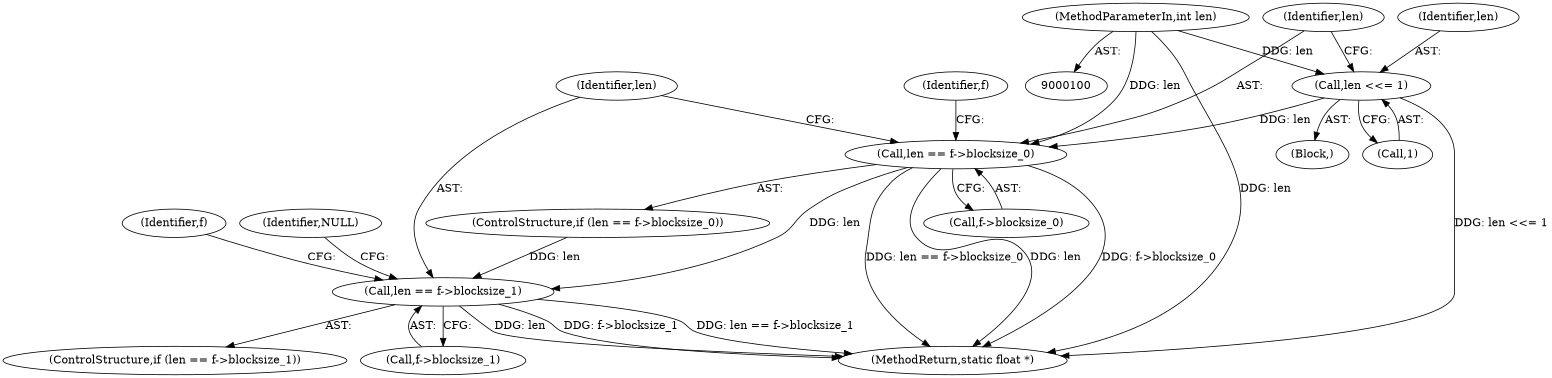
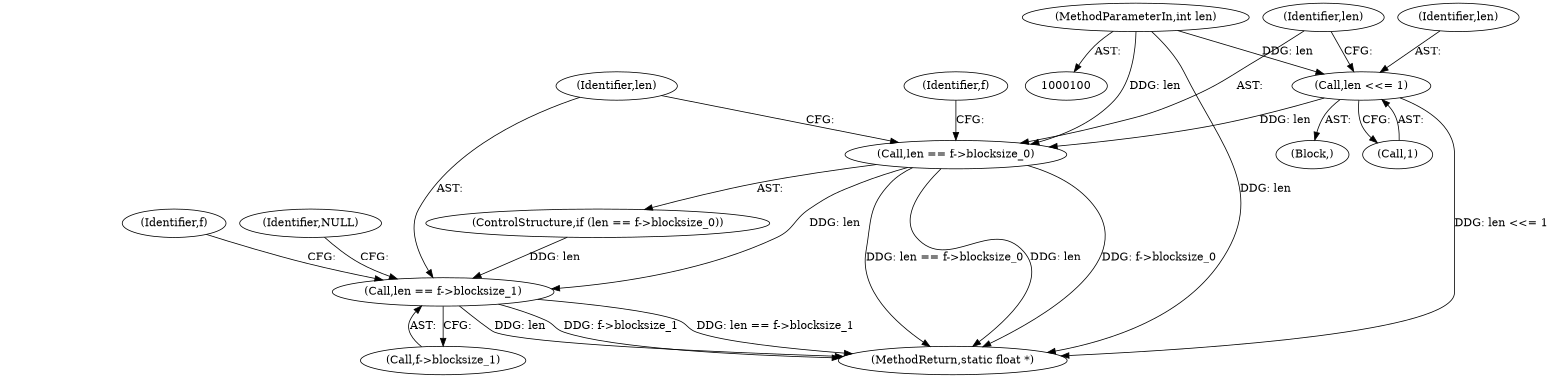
(1066, 86) -> (1066, 86)
(1006, 223) -> none
(175, 361) -> none
